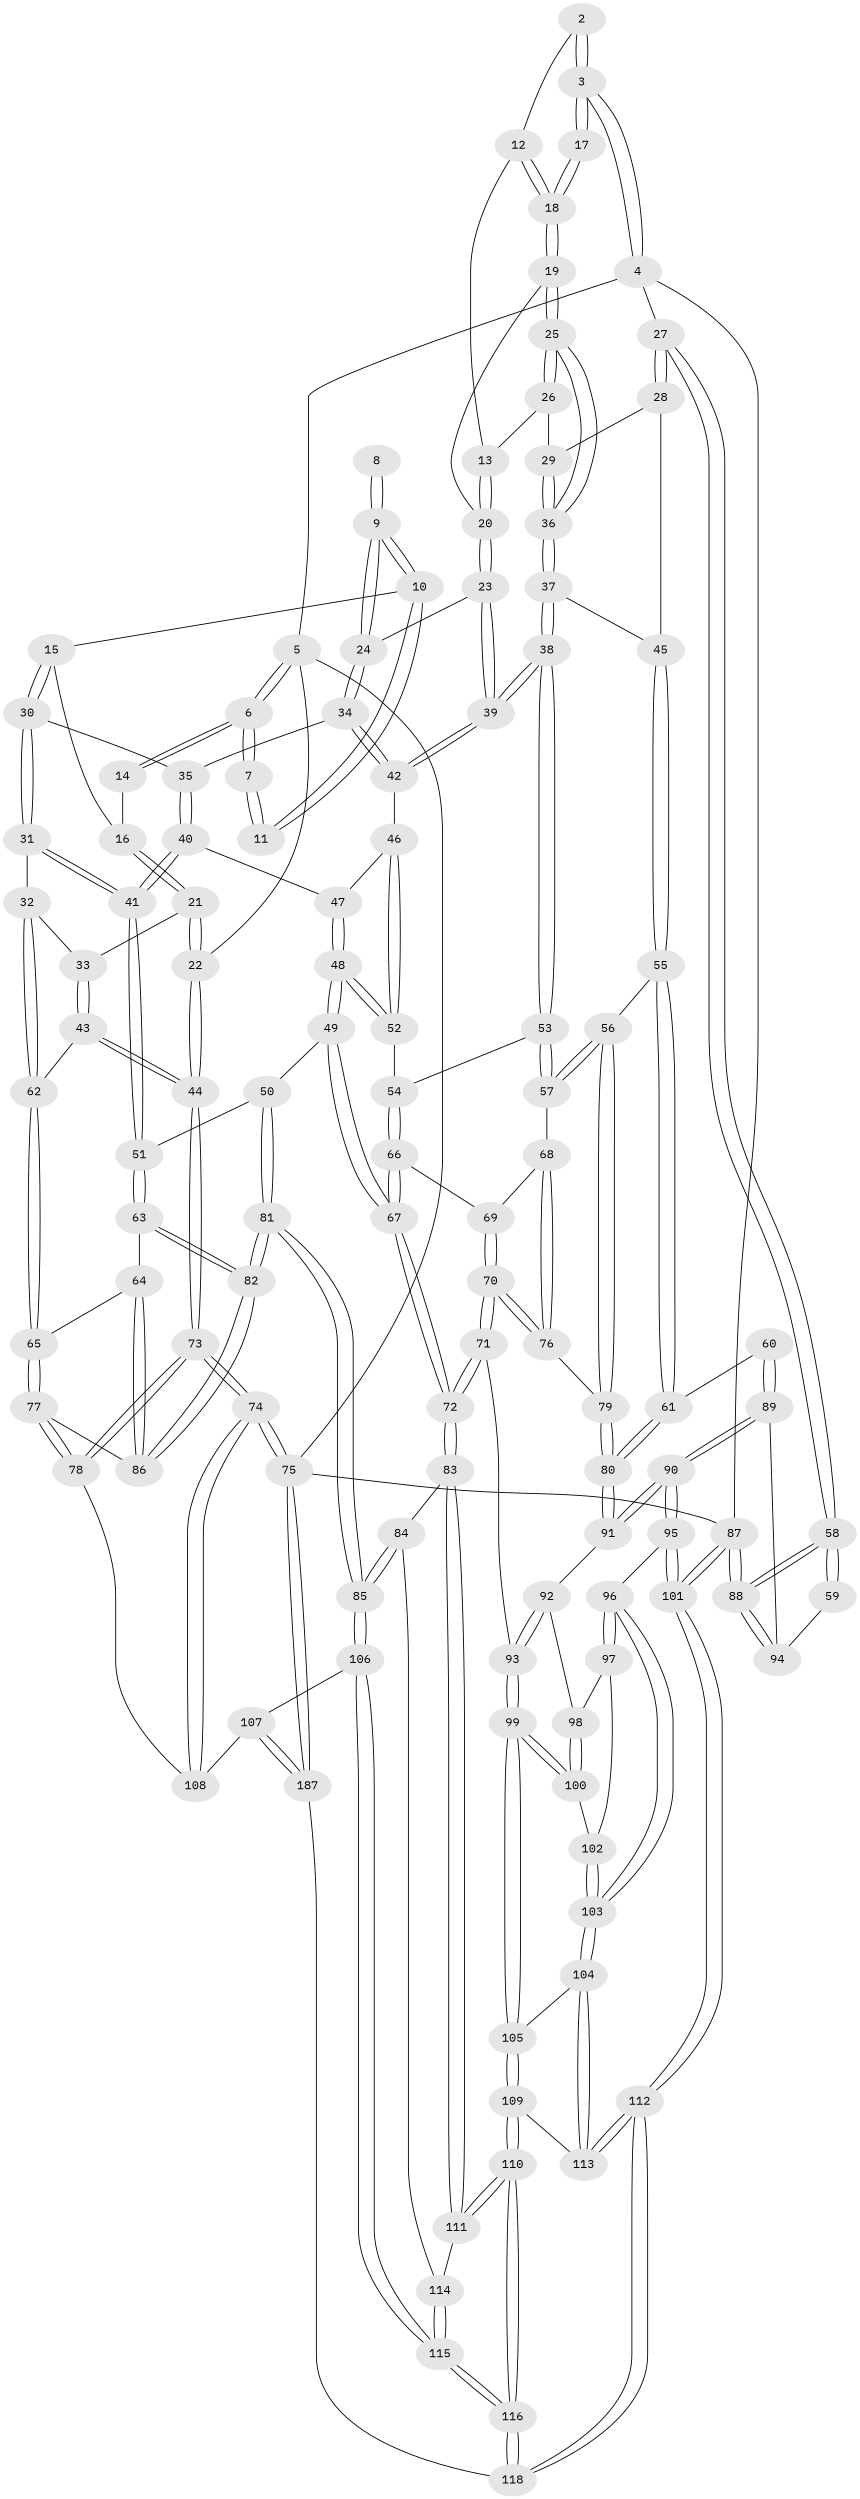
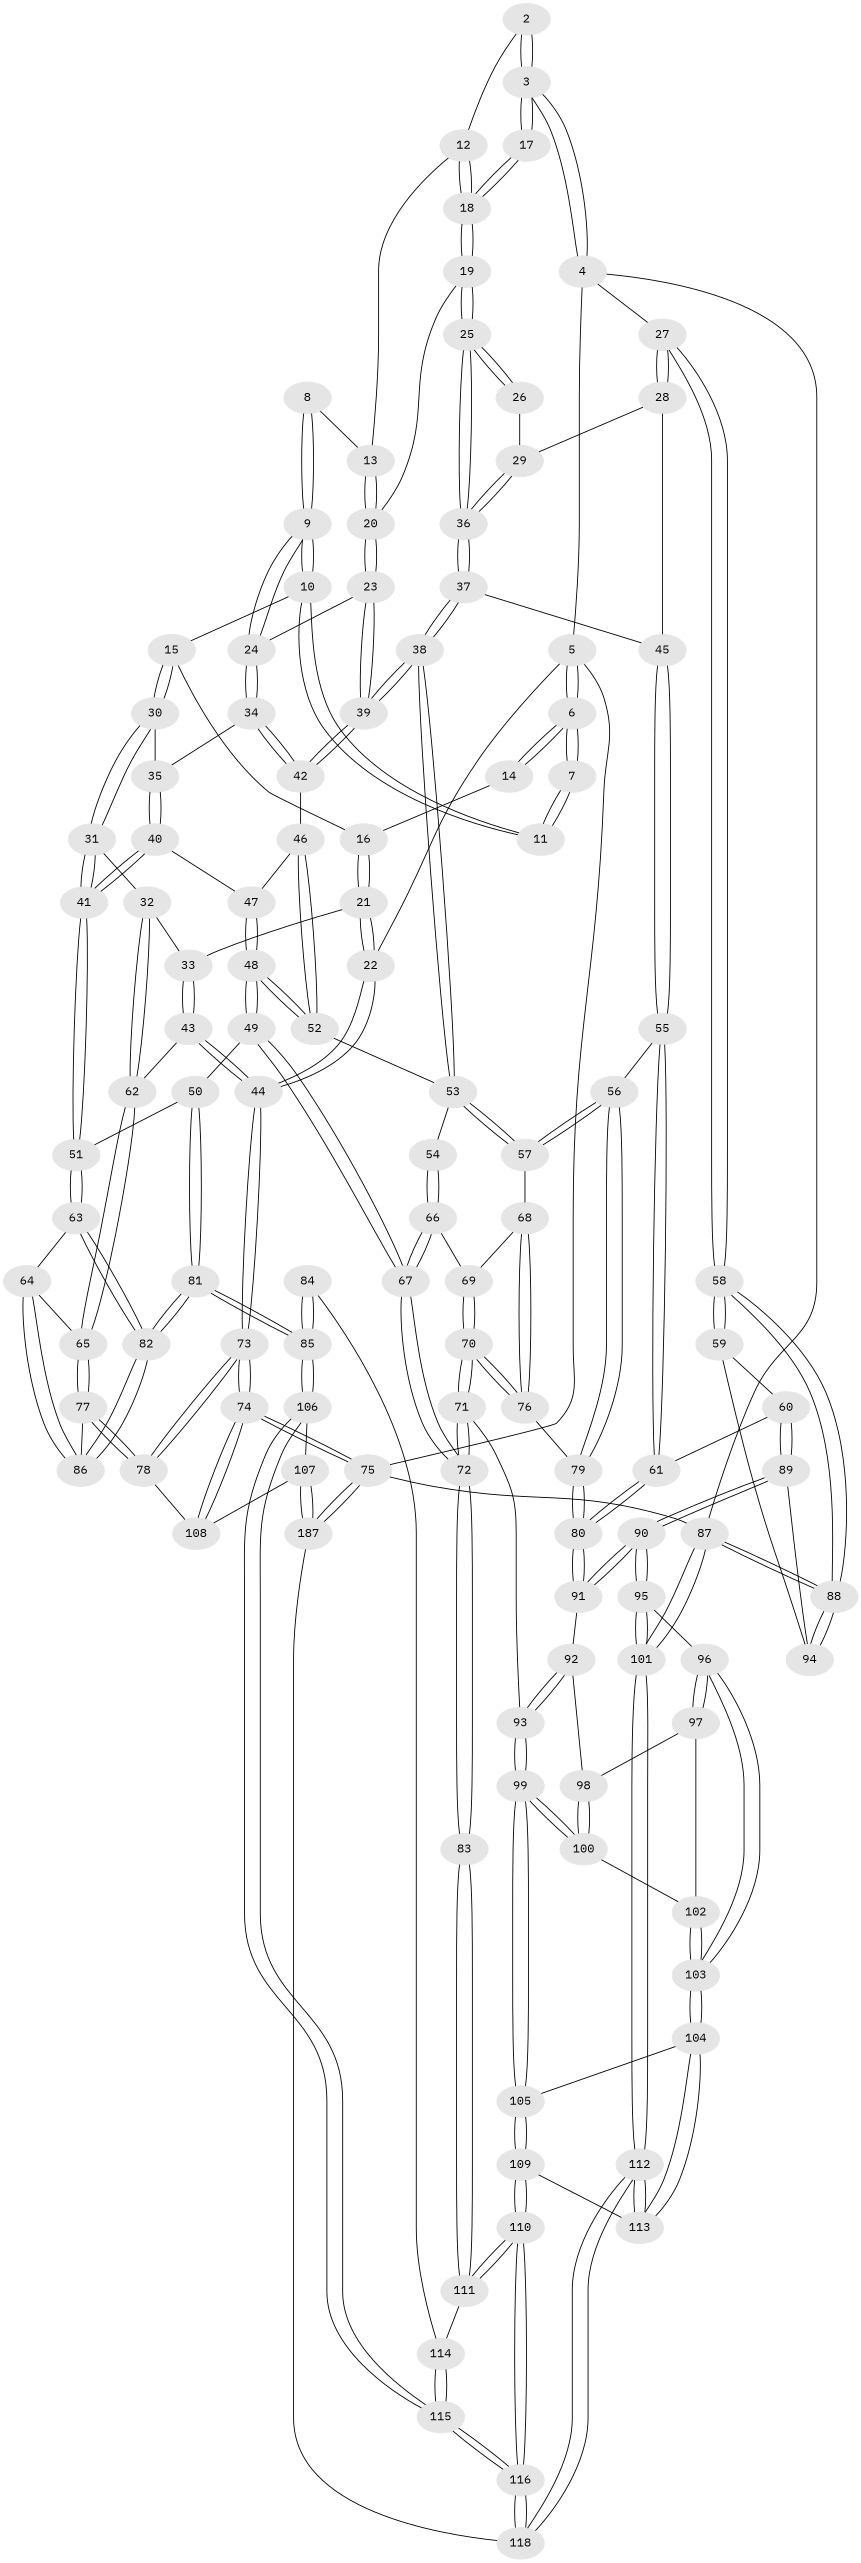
(517, 429) -> (339, 429)
(394, 1061) -> (384, 1060)
none -> (753, 1376)
(426, 1502) -> none
